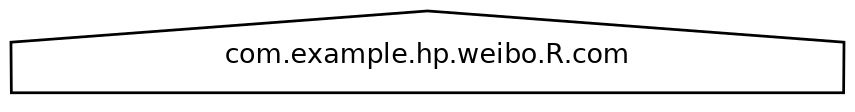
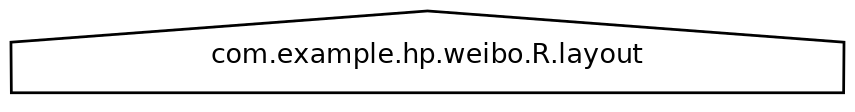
(427, 56) -> (427, 56)
